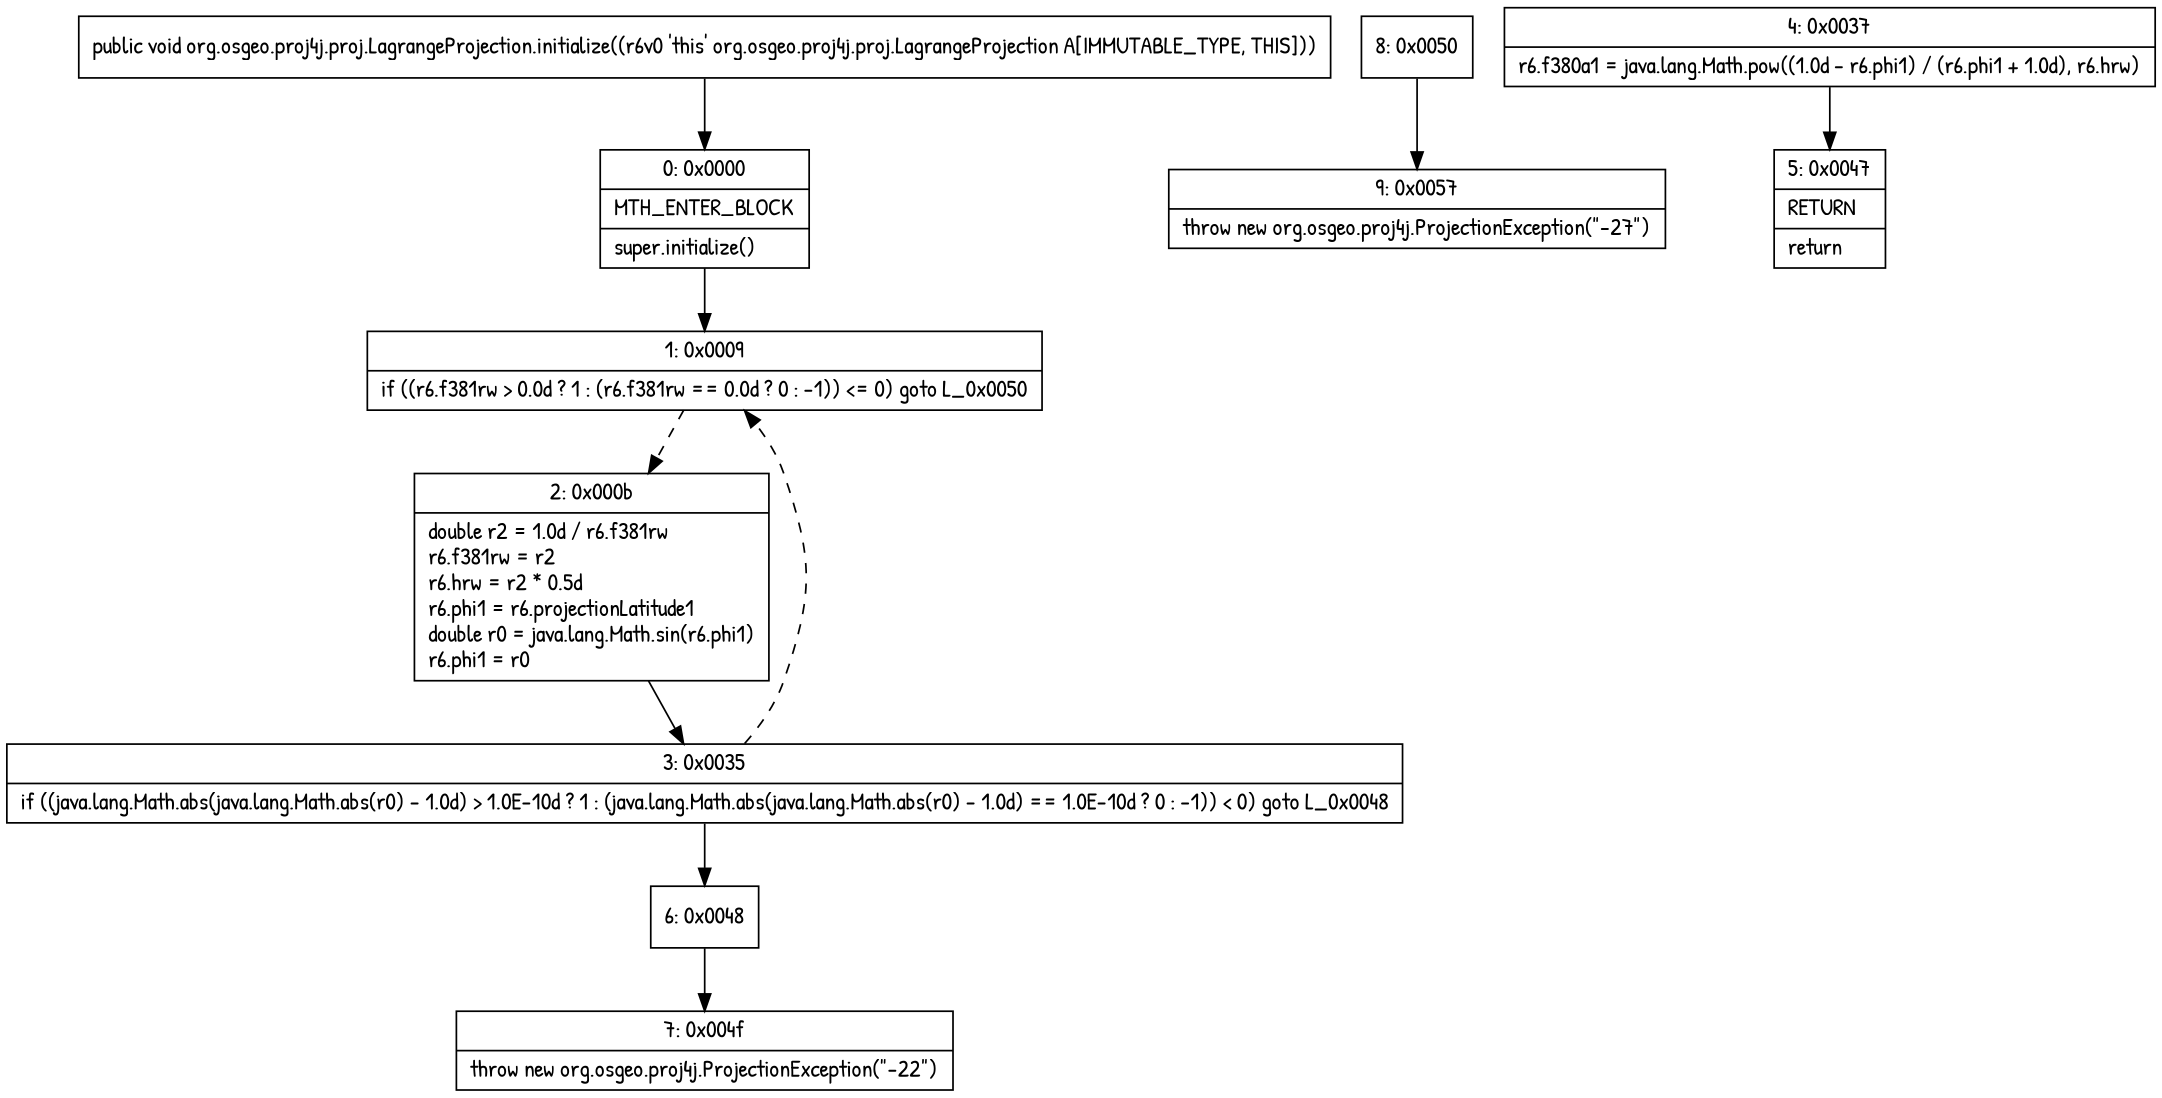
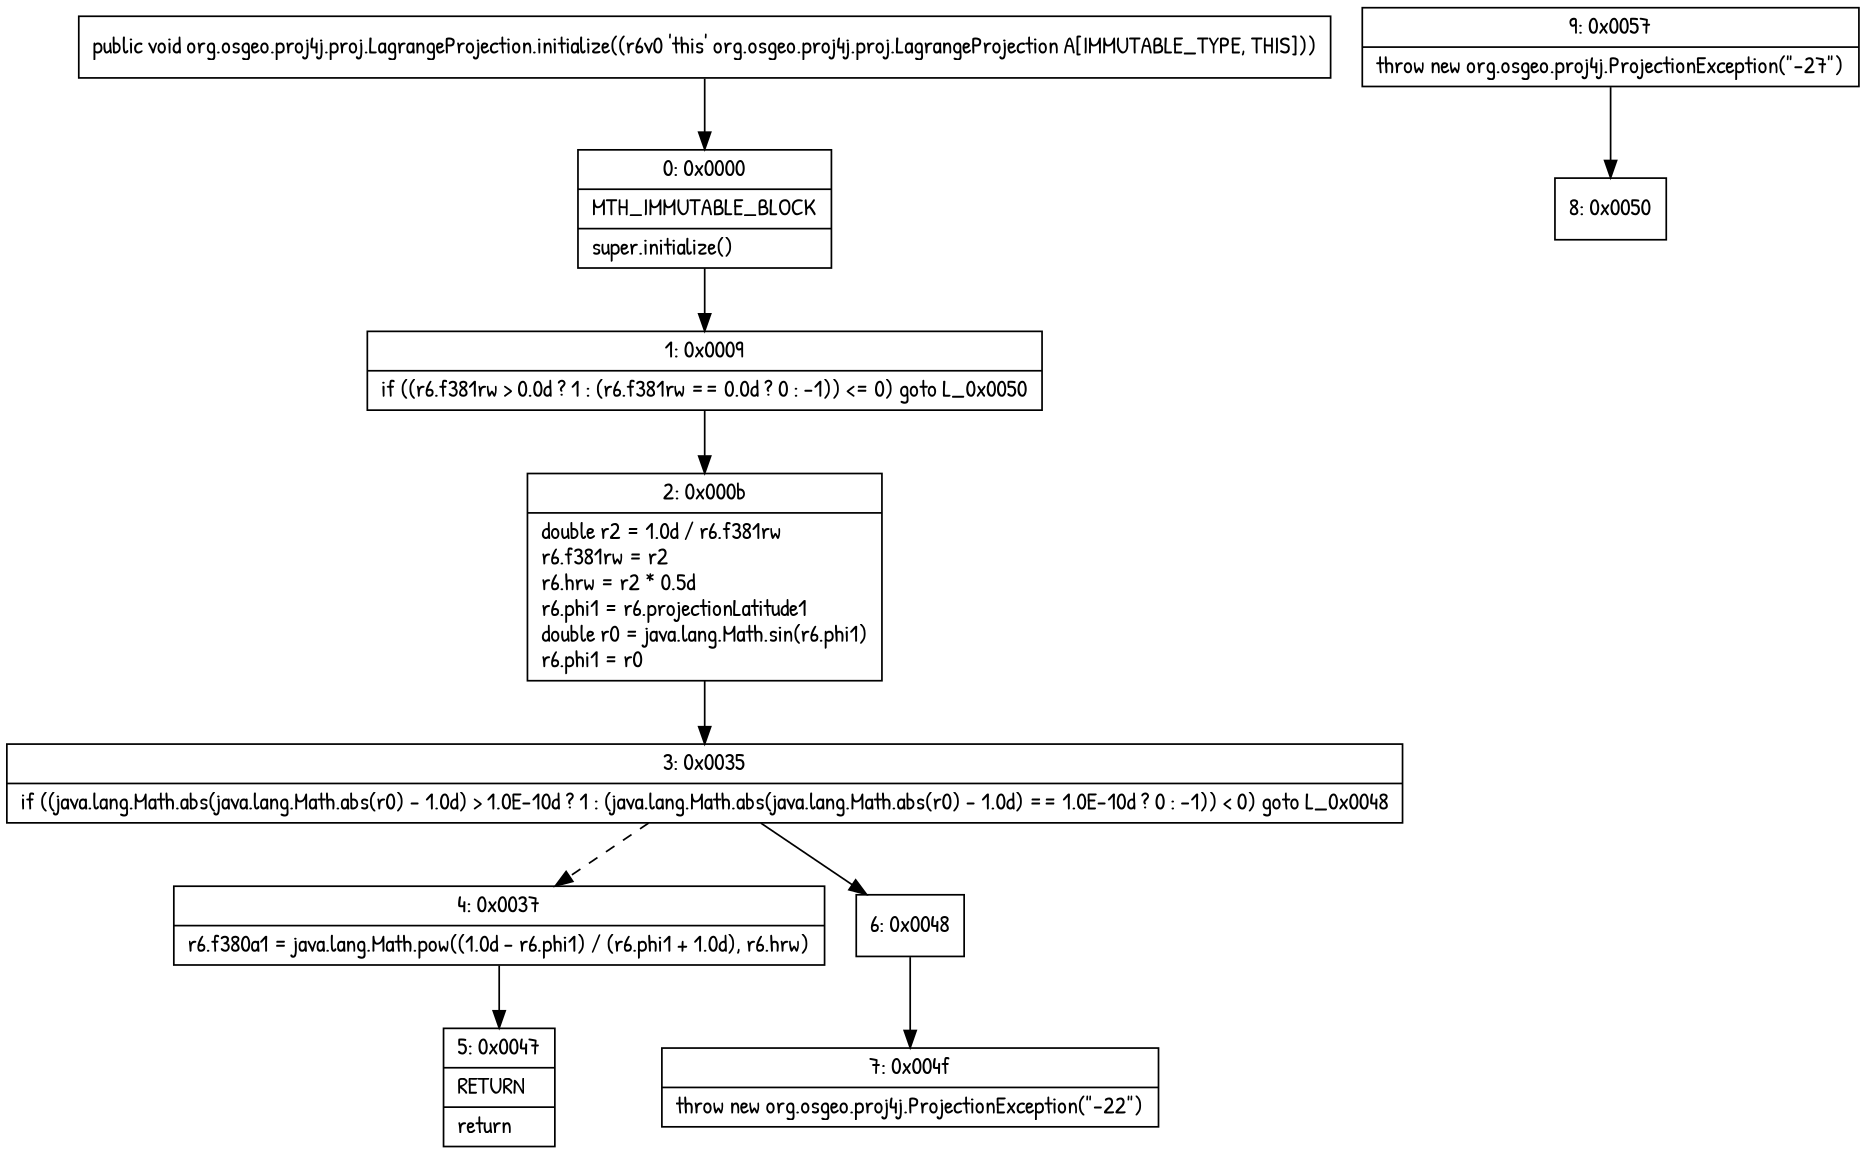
(1417, 115) -> (1611, 124)
(705, 208) -> (705, 208)
(670, 434) -> (705, 433)
(806, 586) -> (609, 850)
